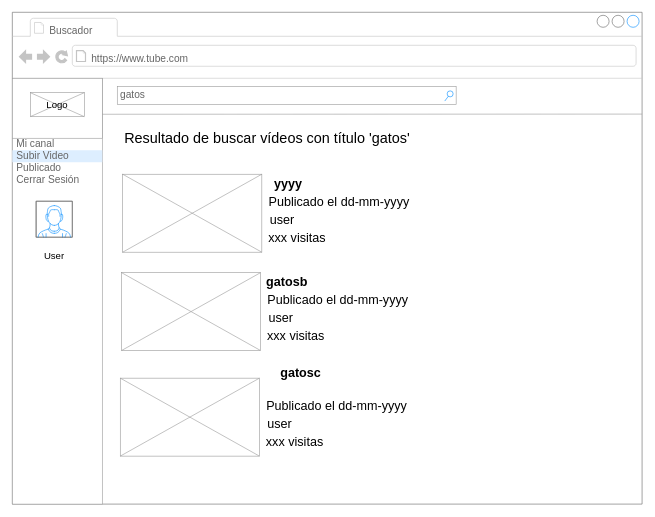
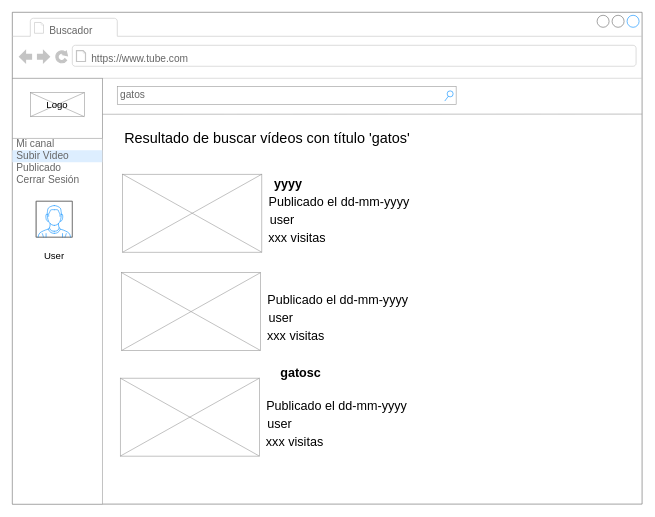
(287, 282) -> none
